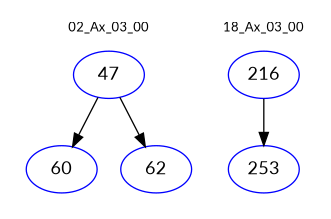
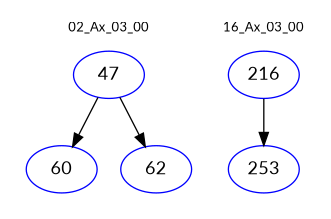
(264, 28) -> (264, 28)
